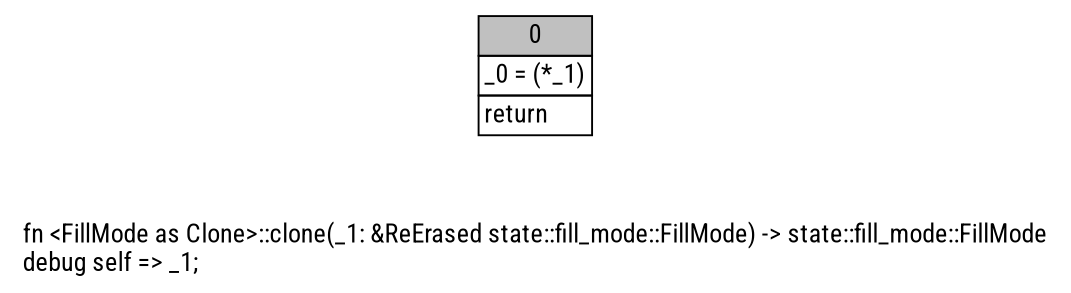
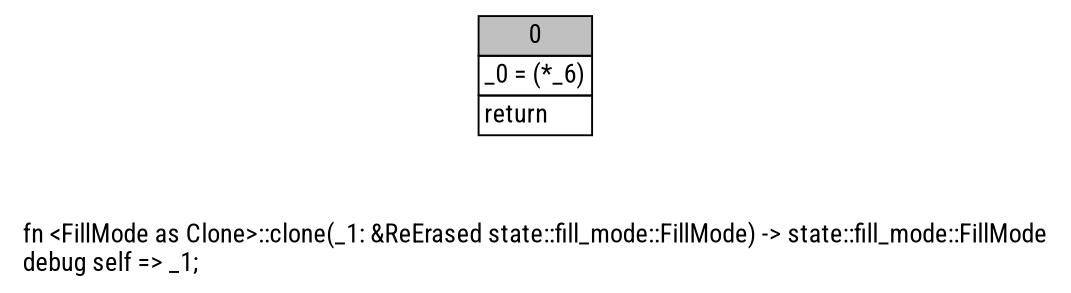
(535, 75) -> (535, 75)
